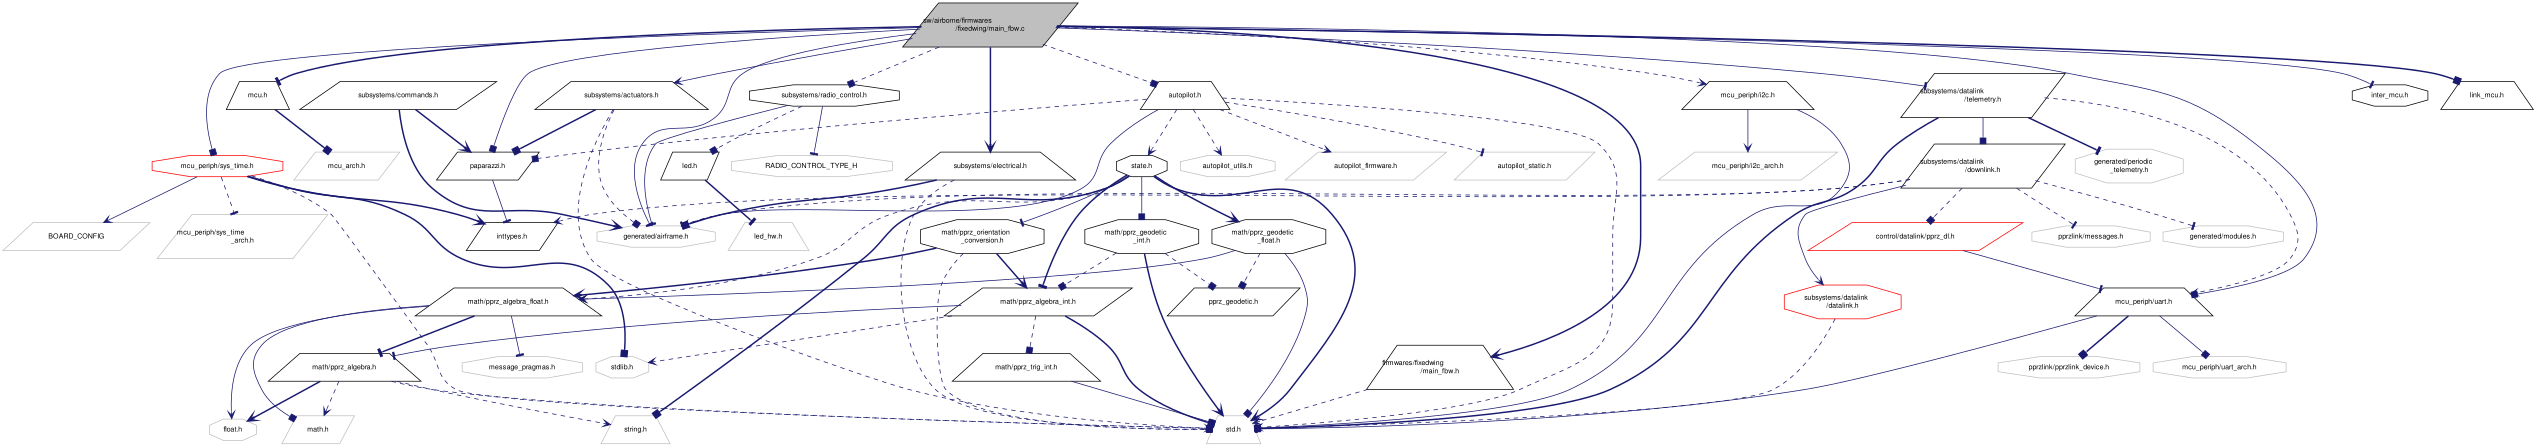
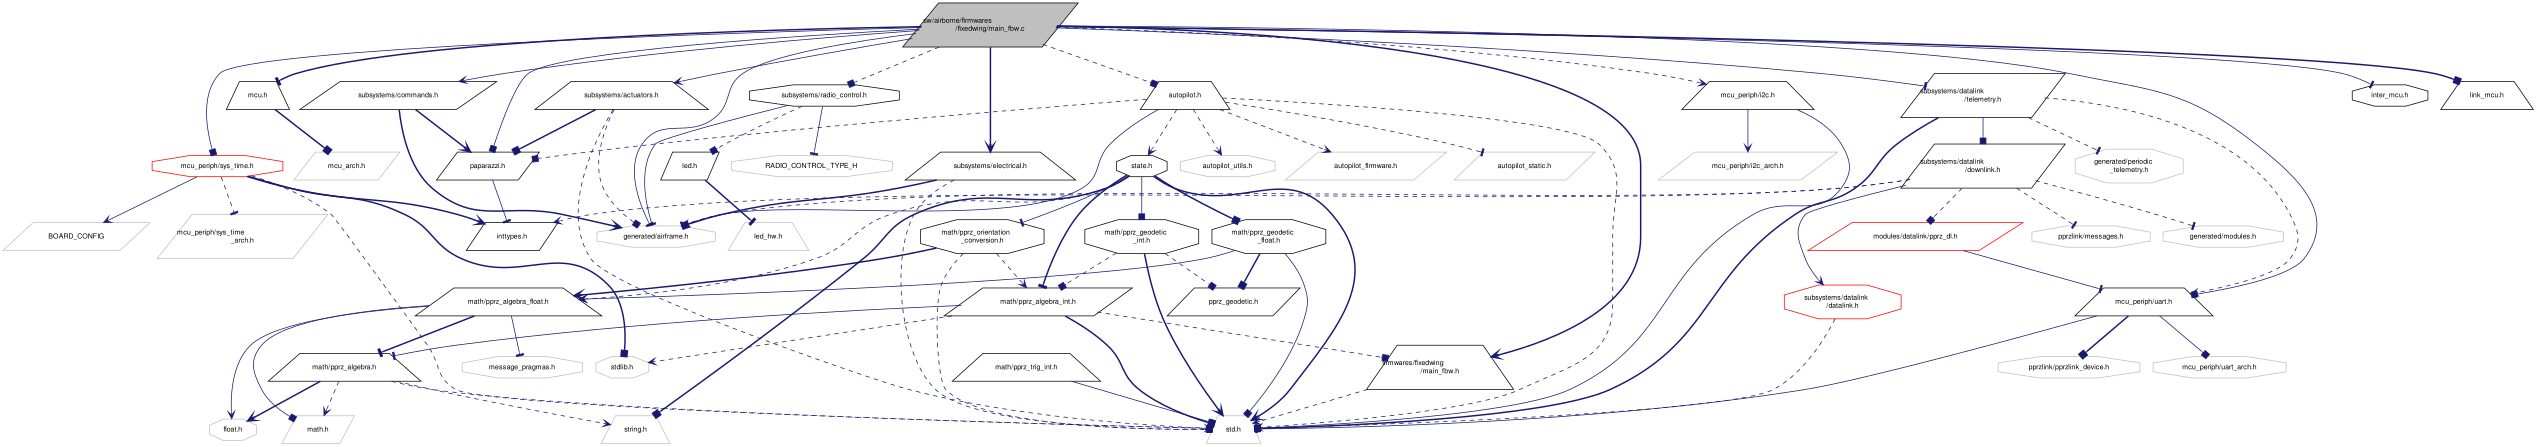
none -> (692, 50)
(2062, 134) -> (2062, 134)
(1196, 200) -> (1196, 200)
(1915, 237) -> (1915, 237)
(1252, 267) -> (1252, 267)
(1009, 268) -> (1009, 268)
(1033, 331) -> (1239, 335)
